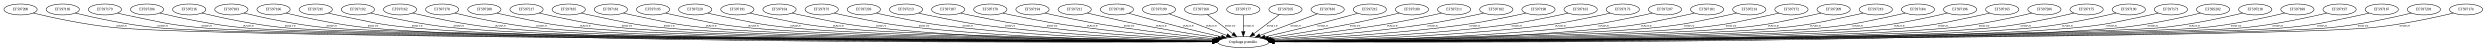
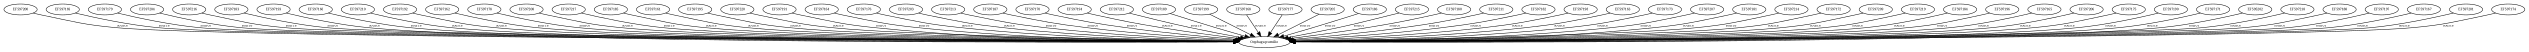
none -> (274, 9)
